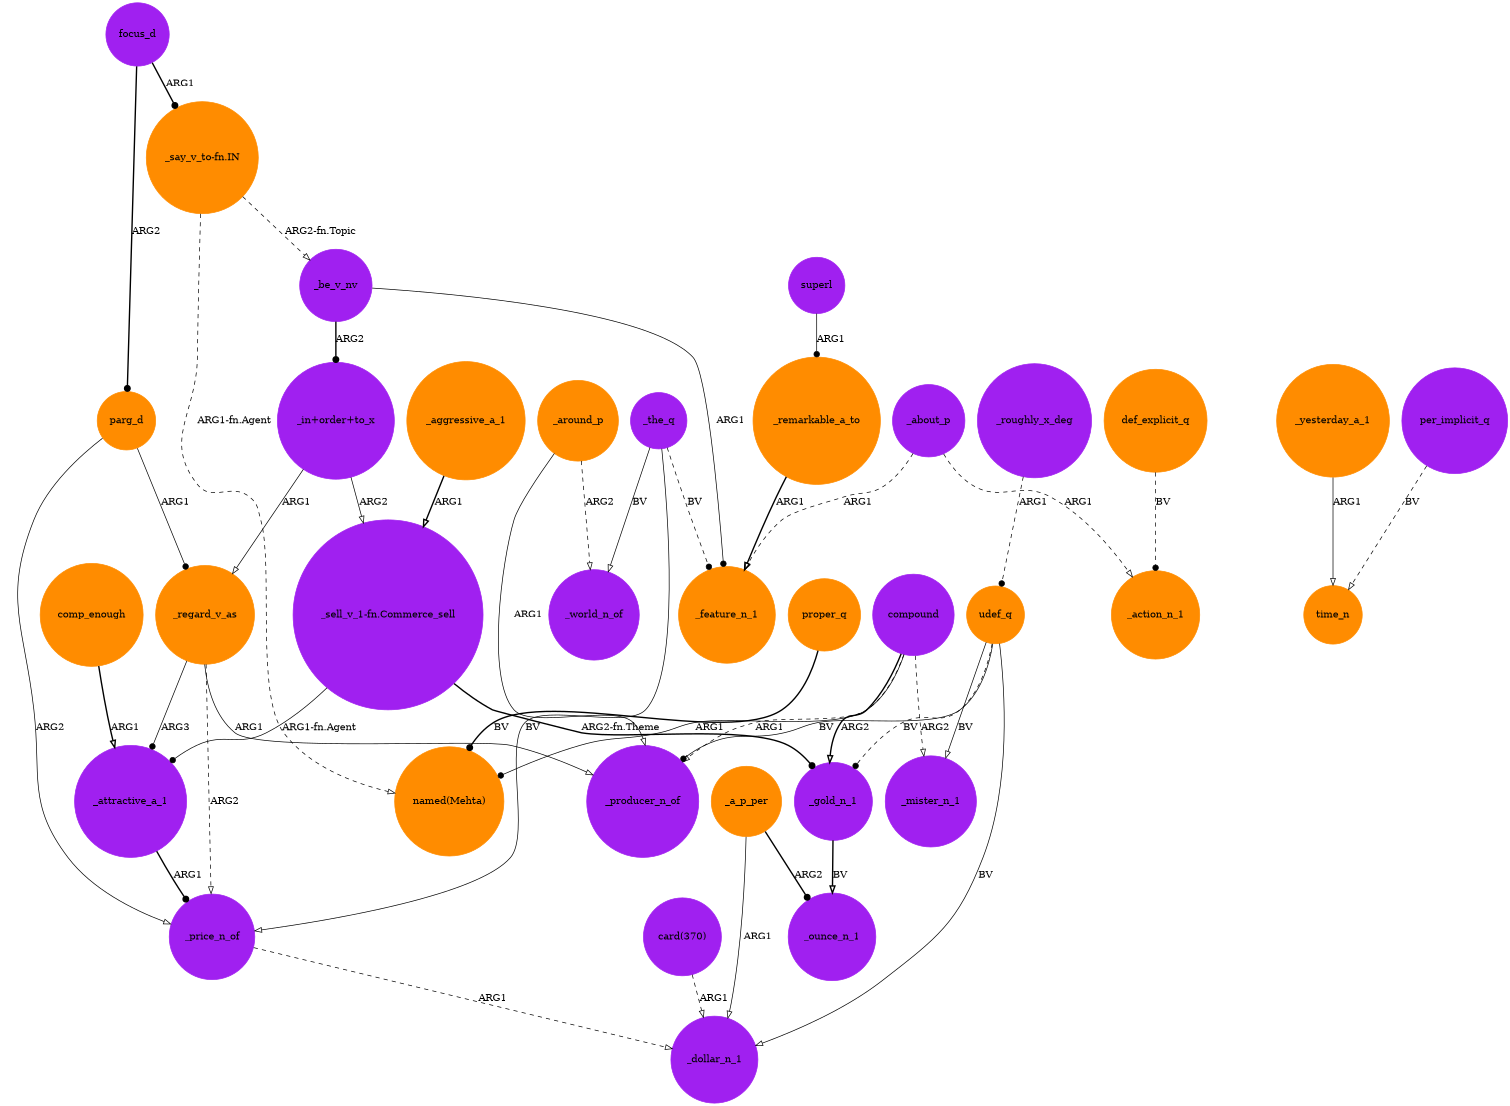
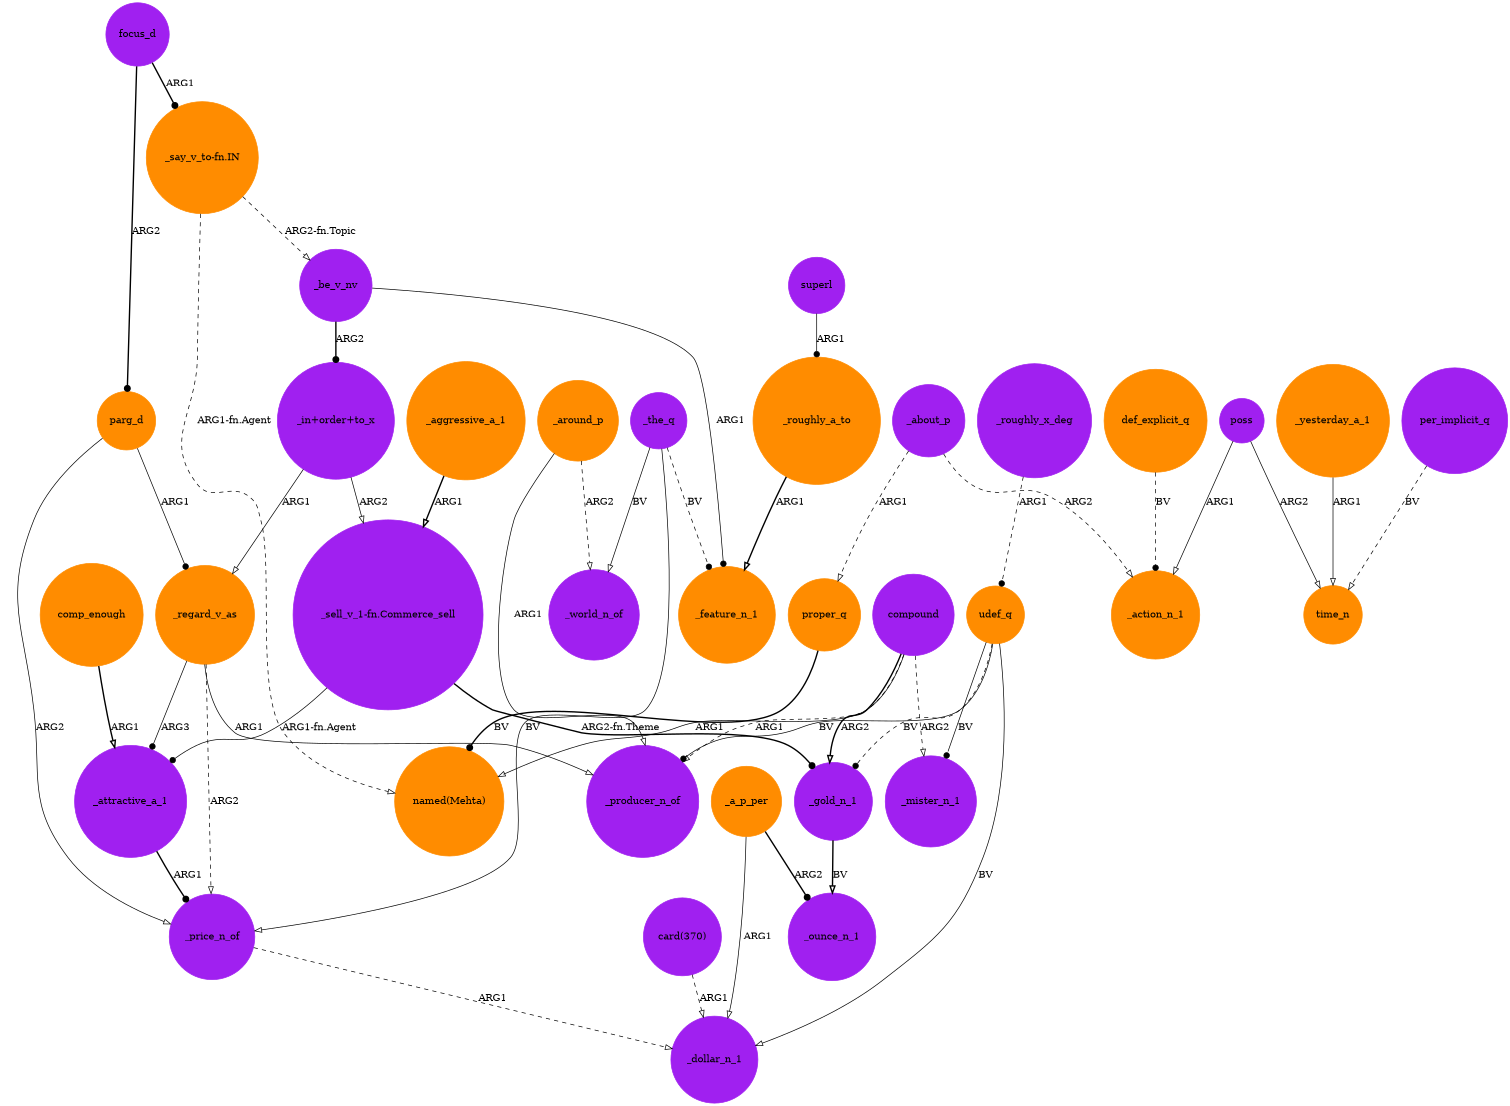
(817, 421) -> (817, 421)
none -> (1242, 421)
(827, 502) -> (872, 511)
(1079, 502) -> (1079, 502)
(968, 694) -> (968, 694)
(683, 725) -> (683, 725)
